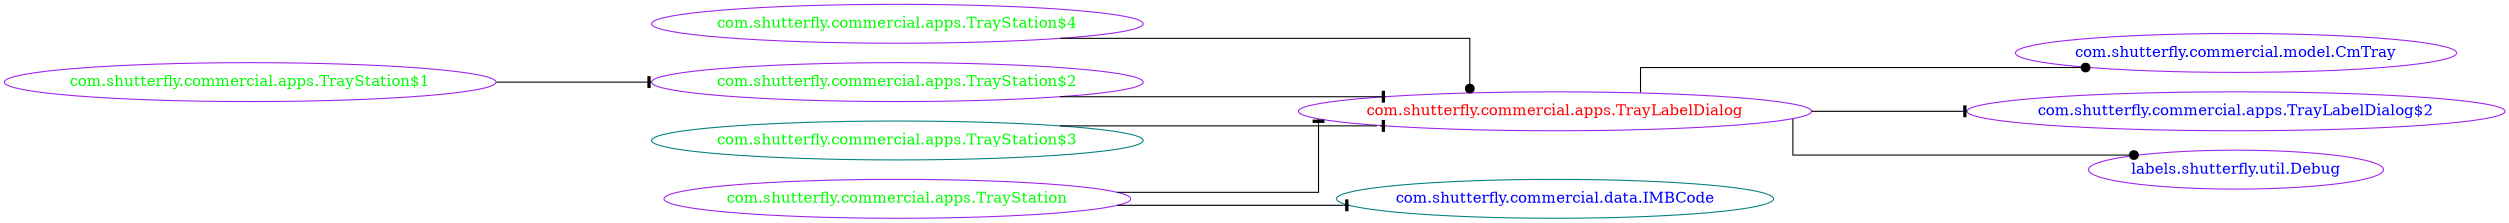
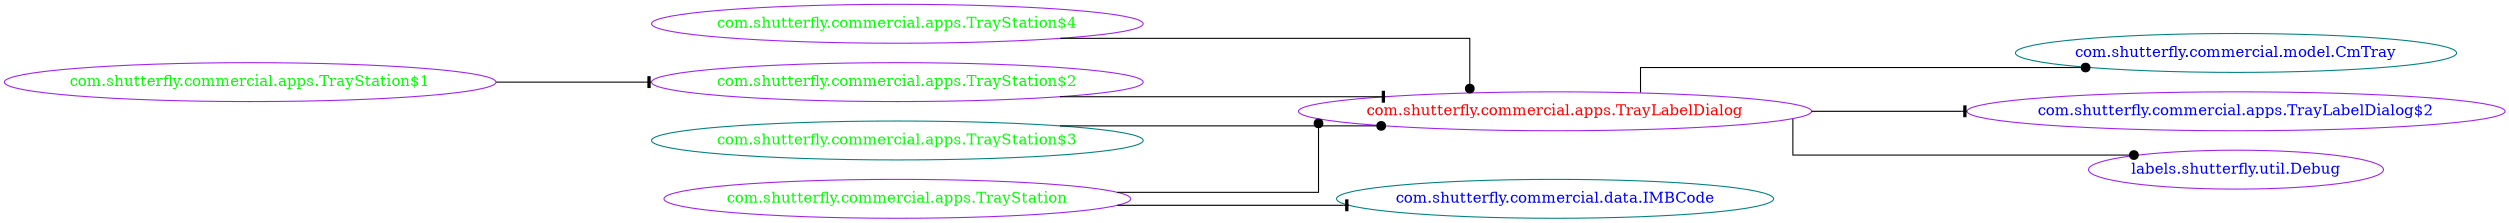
(2236, 53) -> (2236, 53)
(1218, 126) -> (1218, 126)
(1252, 192) -> (1252, 192)
